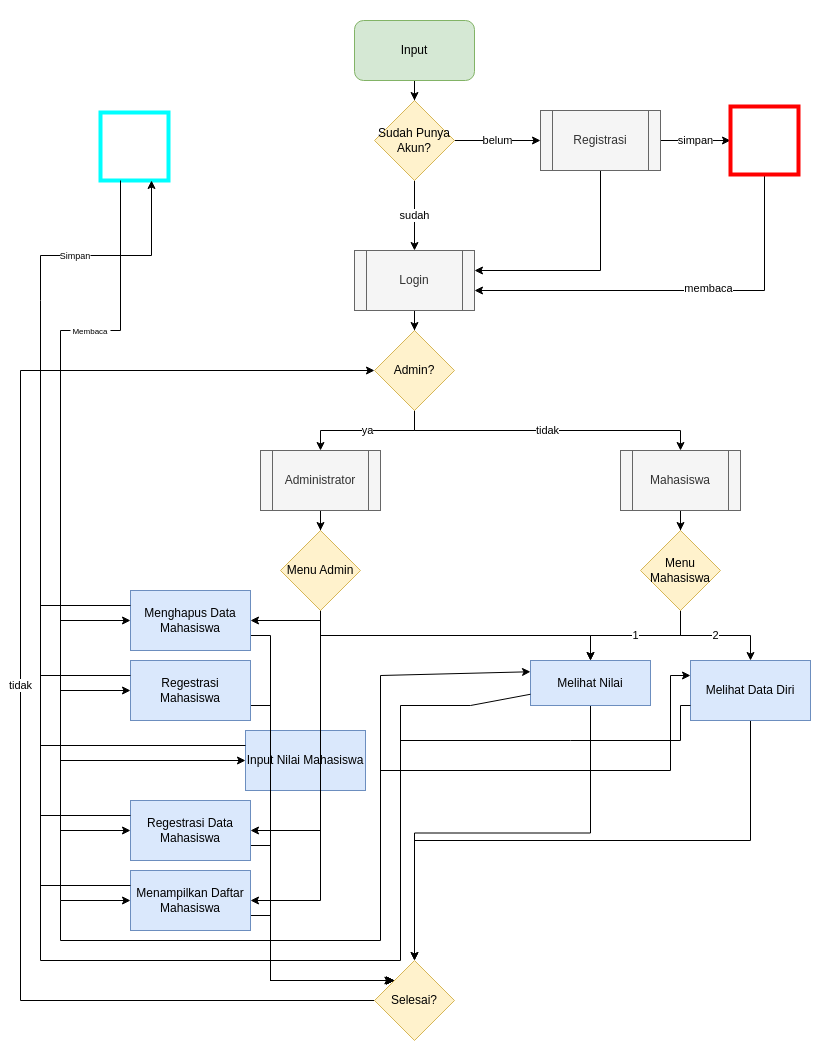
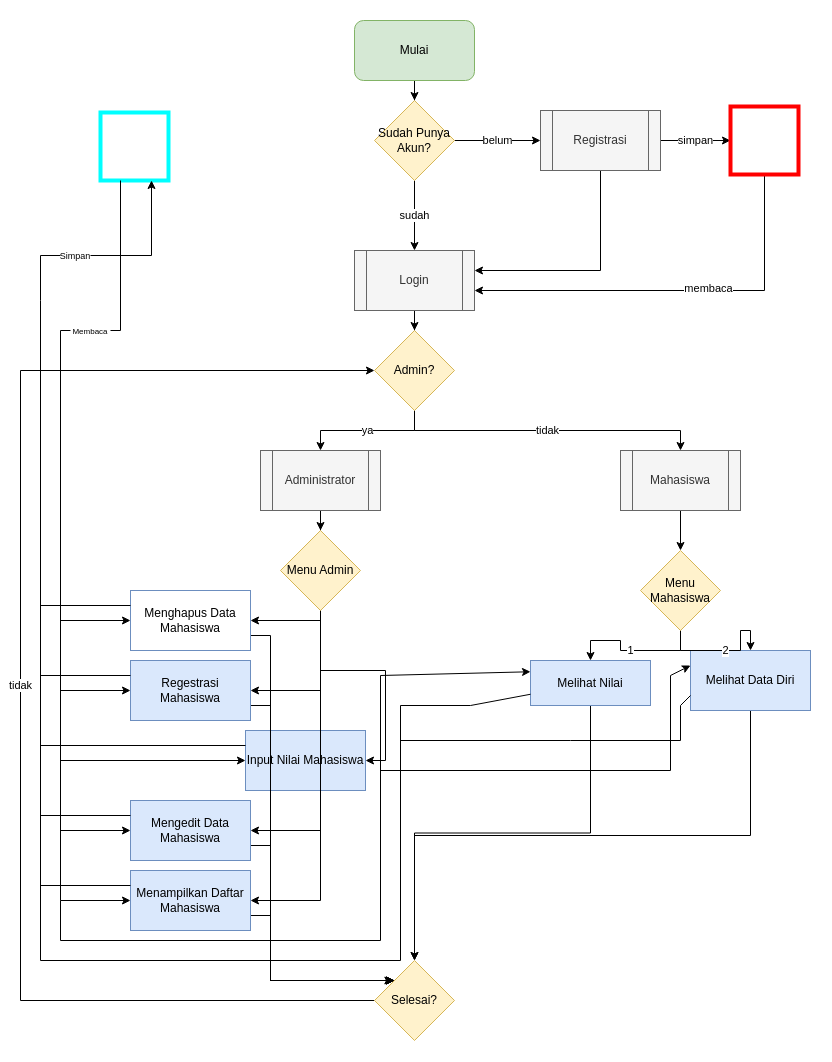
(415, 51) -> (415, 51)
(681, 571) -> (681, 591)
(191, 621) -> (191, 621)
(455, 636) -> (386, 690)
none -> (288, 691)
(751, 691) -> (751, 681)
(191, 831) -> (191, 831)
